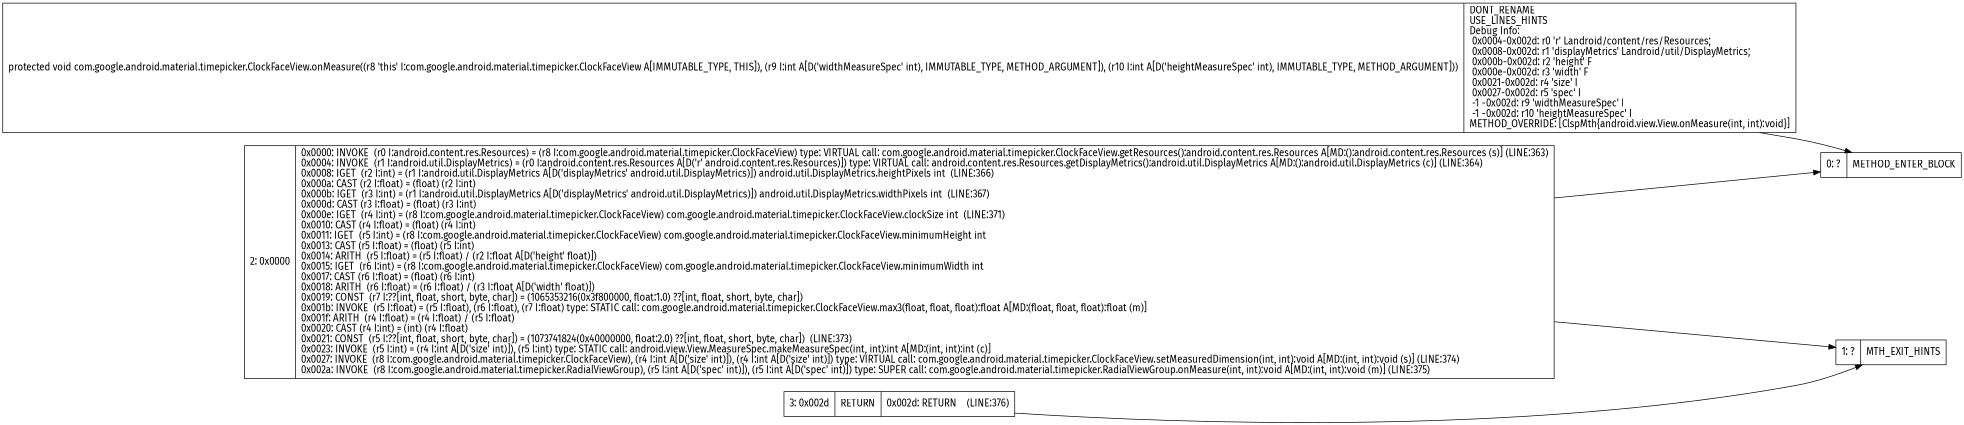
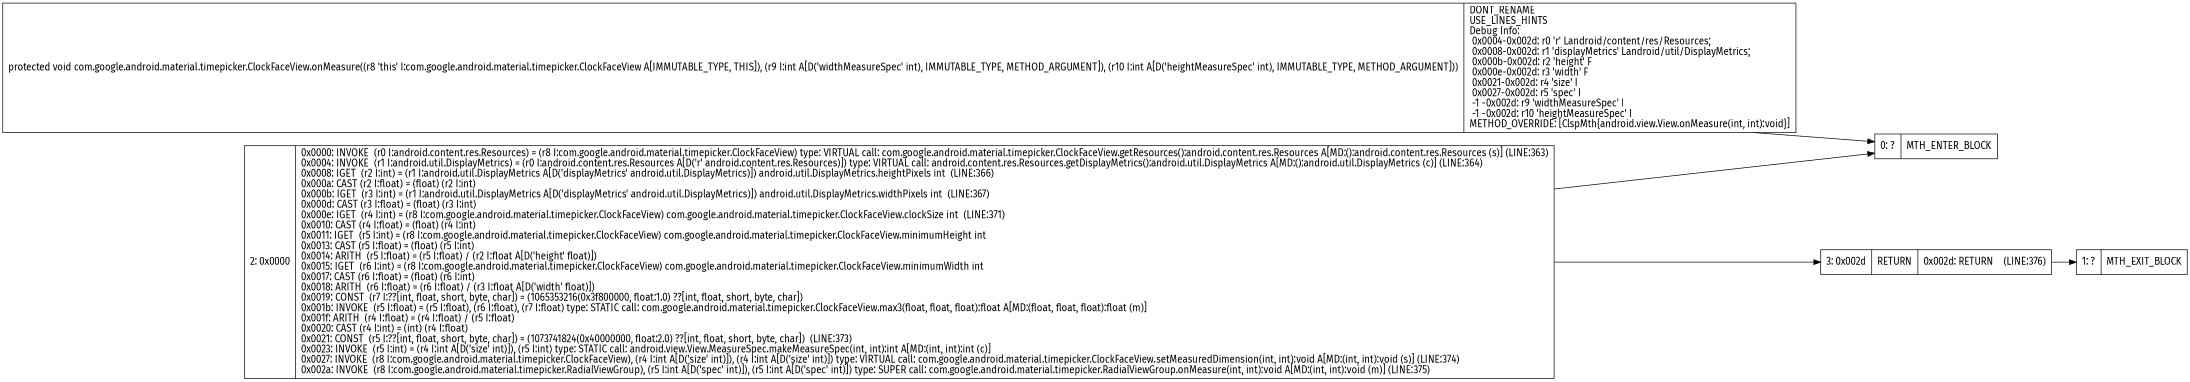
(1904, 165) -> (1949, 146)
(1691, 334) -> (1684, 262)
(1903, 352) -> (2144, 262)
